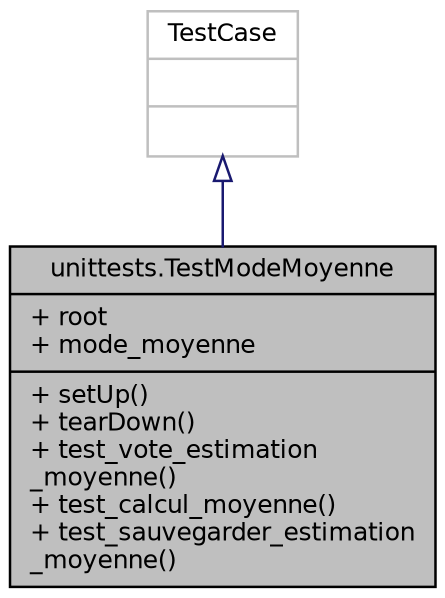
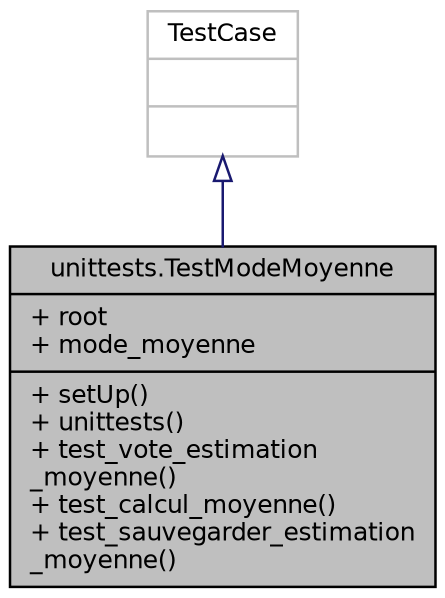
(114, 423) -> (108, 423)
